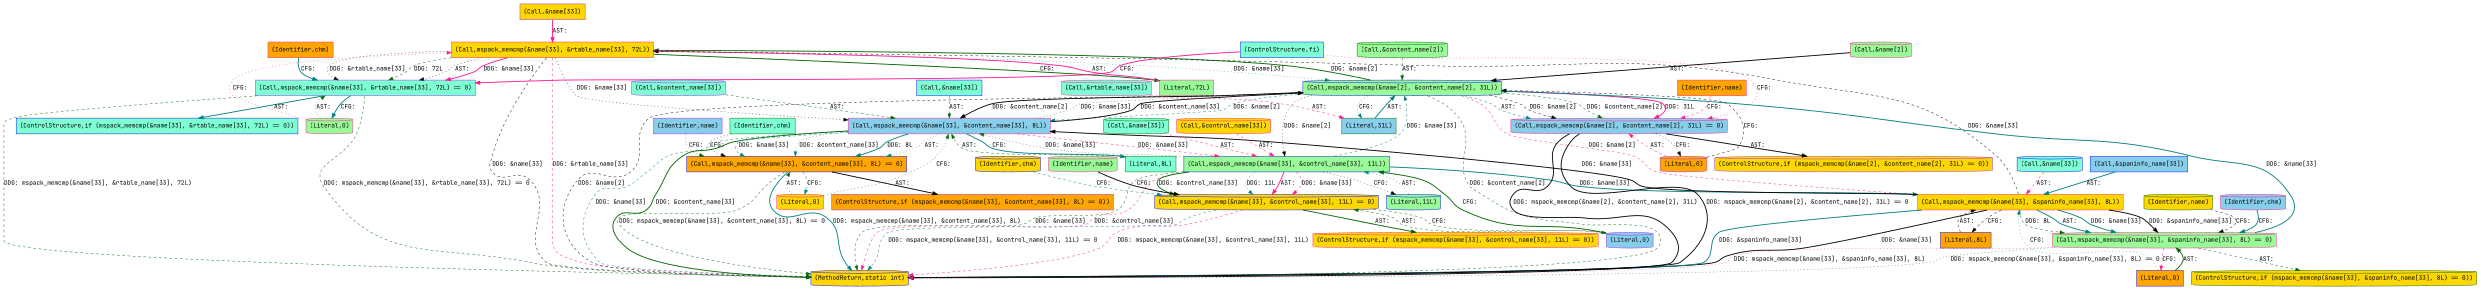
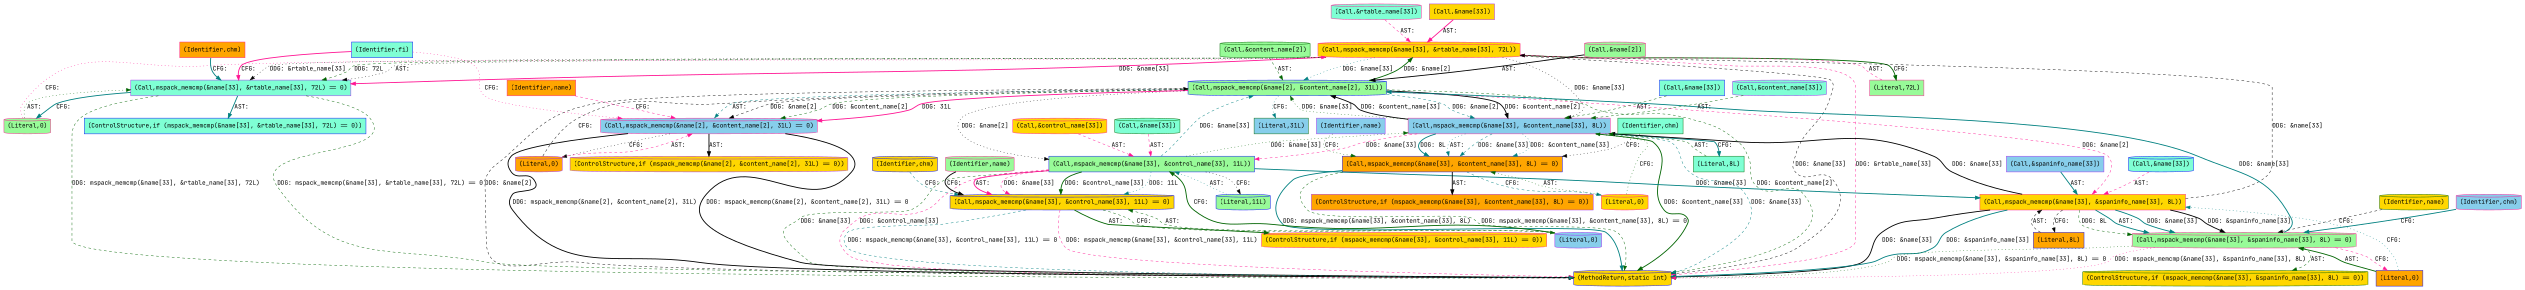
(553, 50) -> (1419, 50)
(1282, 50) -> (382, 50)
(909, 57) -> (1706, 58)
(1236, 99) -> (1396, 29)
(1383, 108) -> none
(2139, 164) -> (2055, 164)
